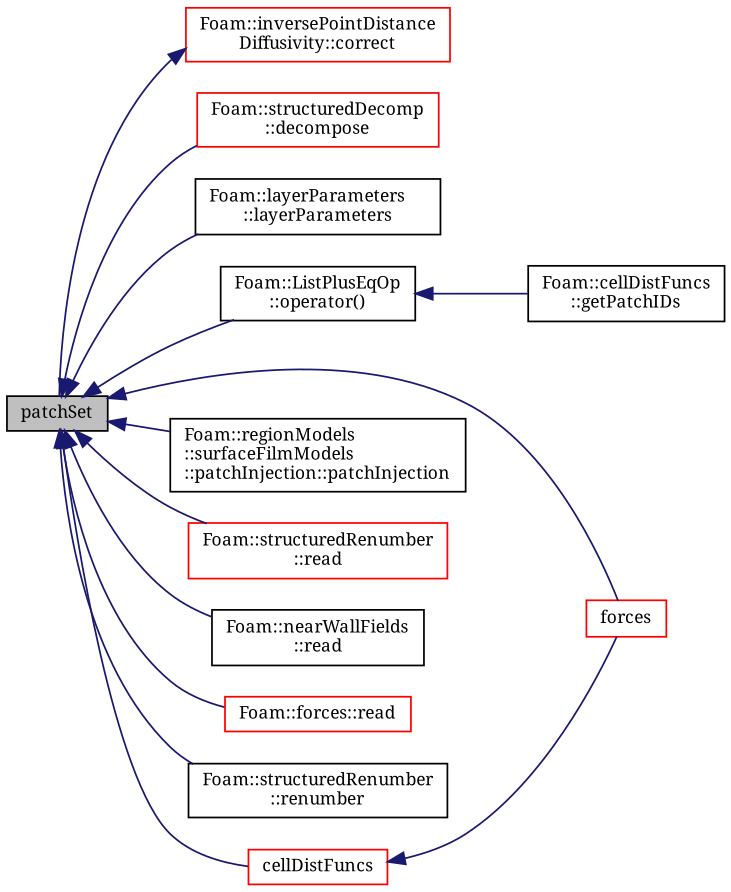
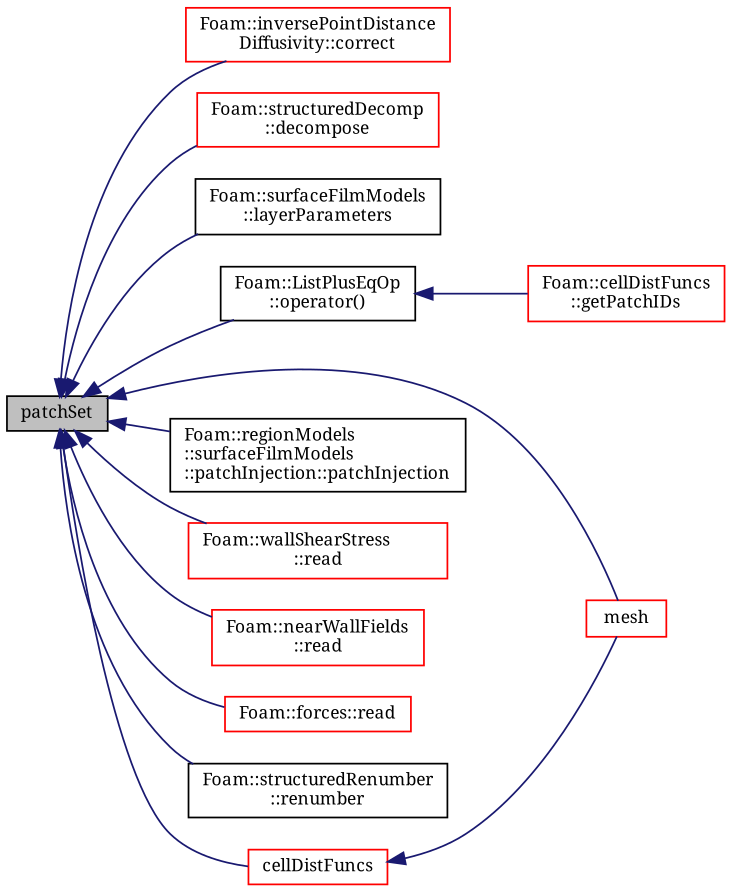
(318, 207) -> (318, 207)
(85, 217) -> (103, 196)
(626, 294) -> (626, 294)
(318, 551) -> (318, 551)
(626, 619) -> (626, 619)
(318, 638) -> (318, 638)
